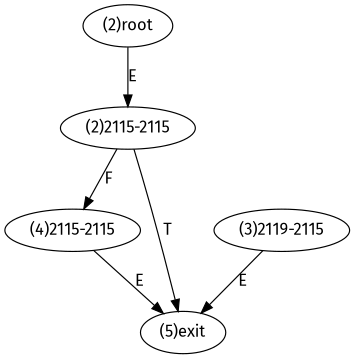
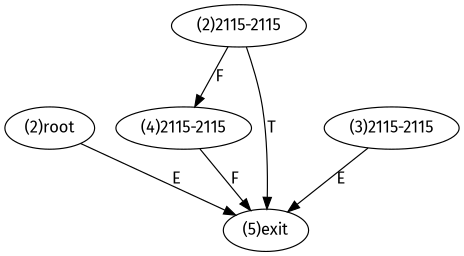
(128, 71) -> (153, 177)
(282, 230) -> (392, 128)
(140, 281) -> (235, 179)
